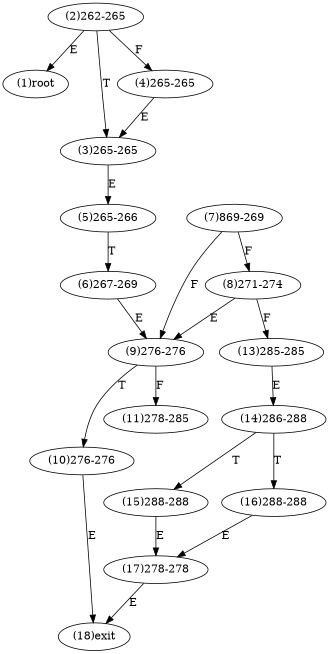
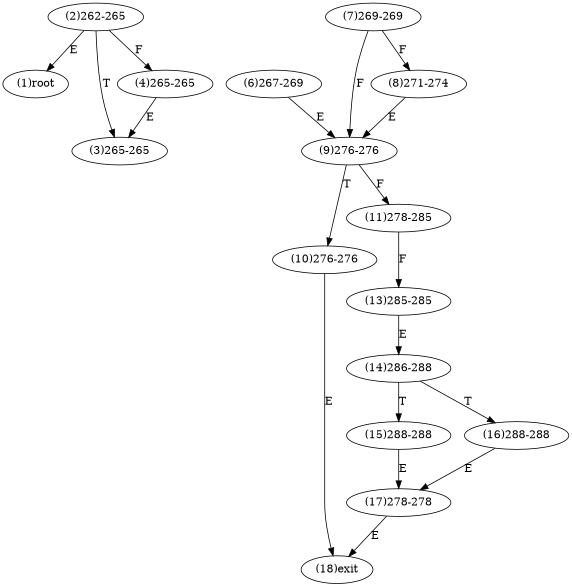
(108, 218) -> none
(235, 218) -> (373, 17)
(261, 315) -> (399, 256)
